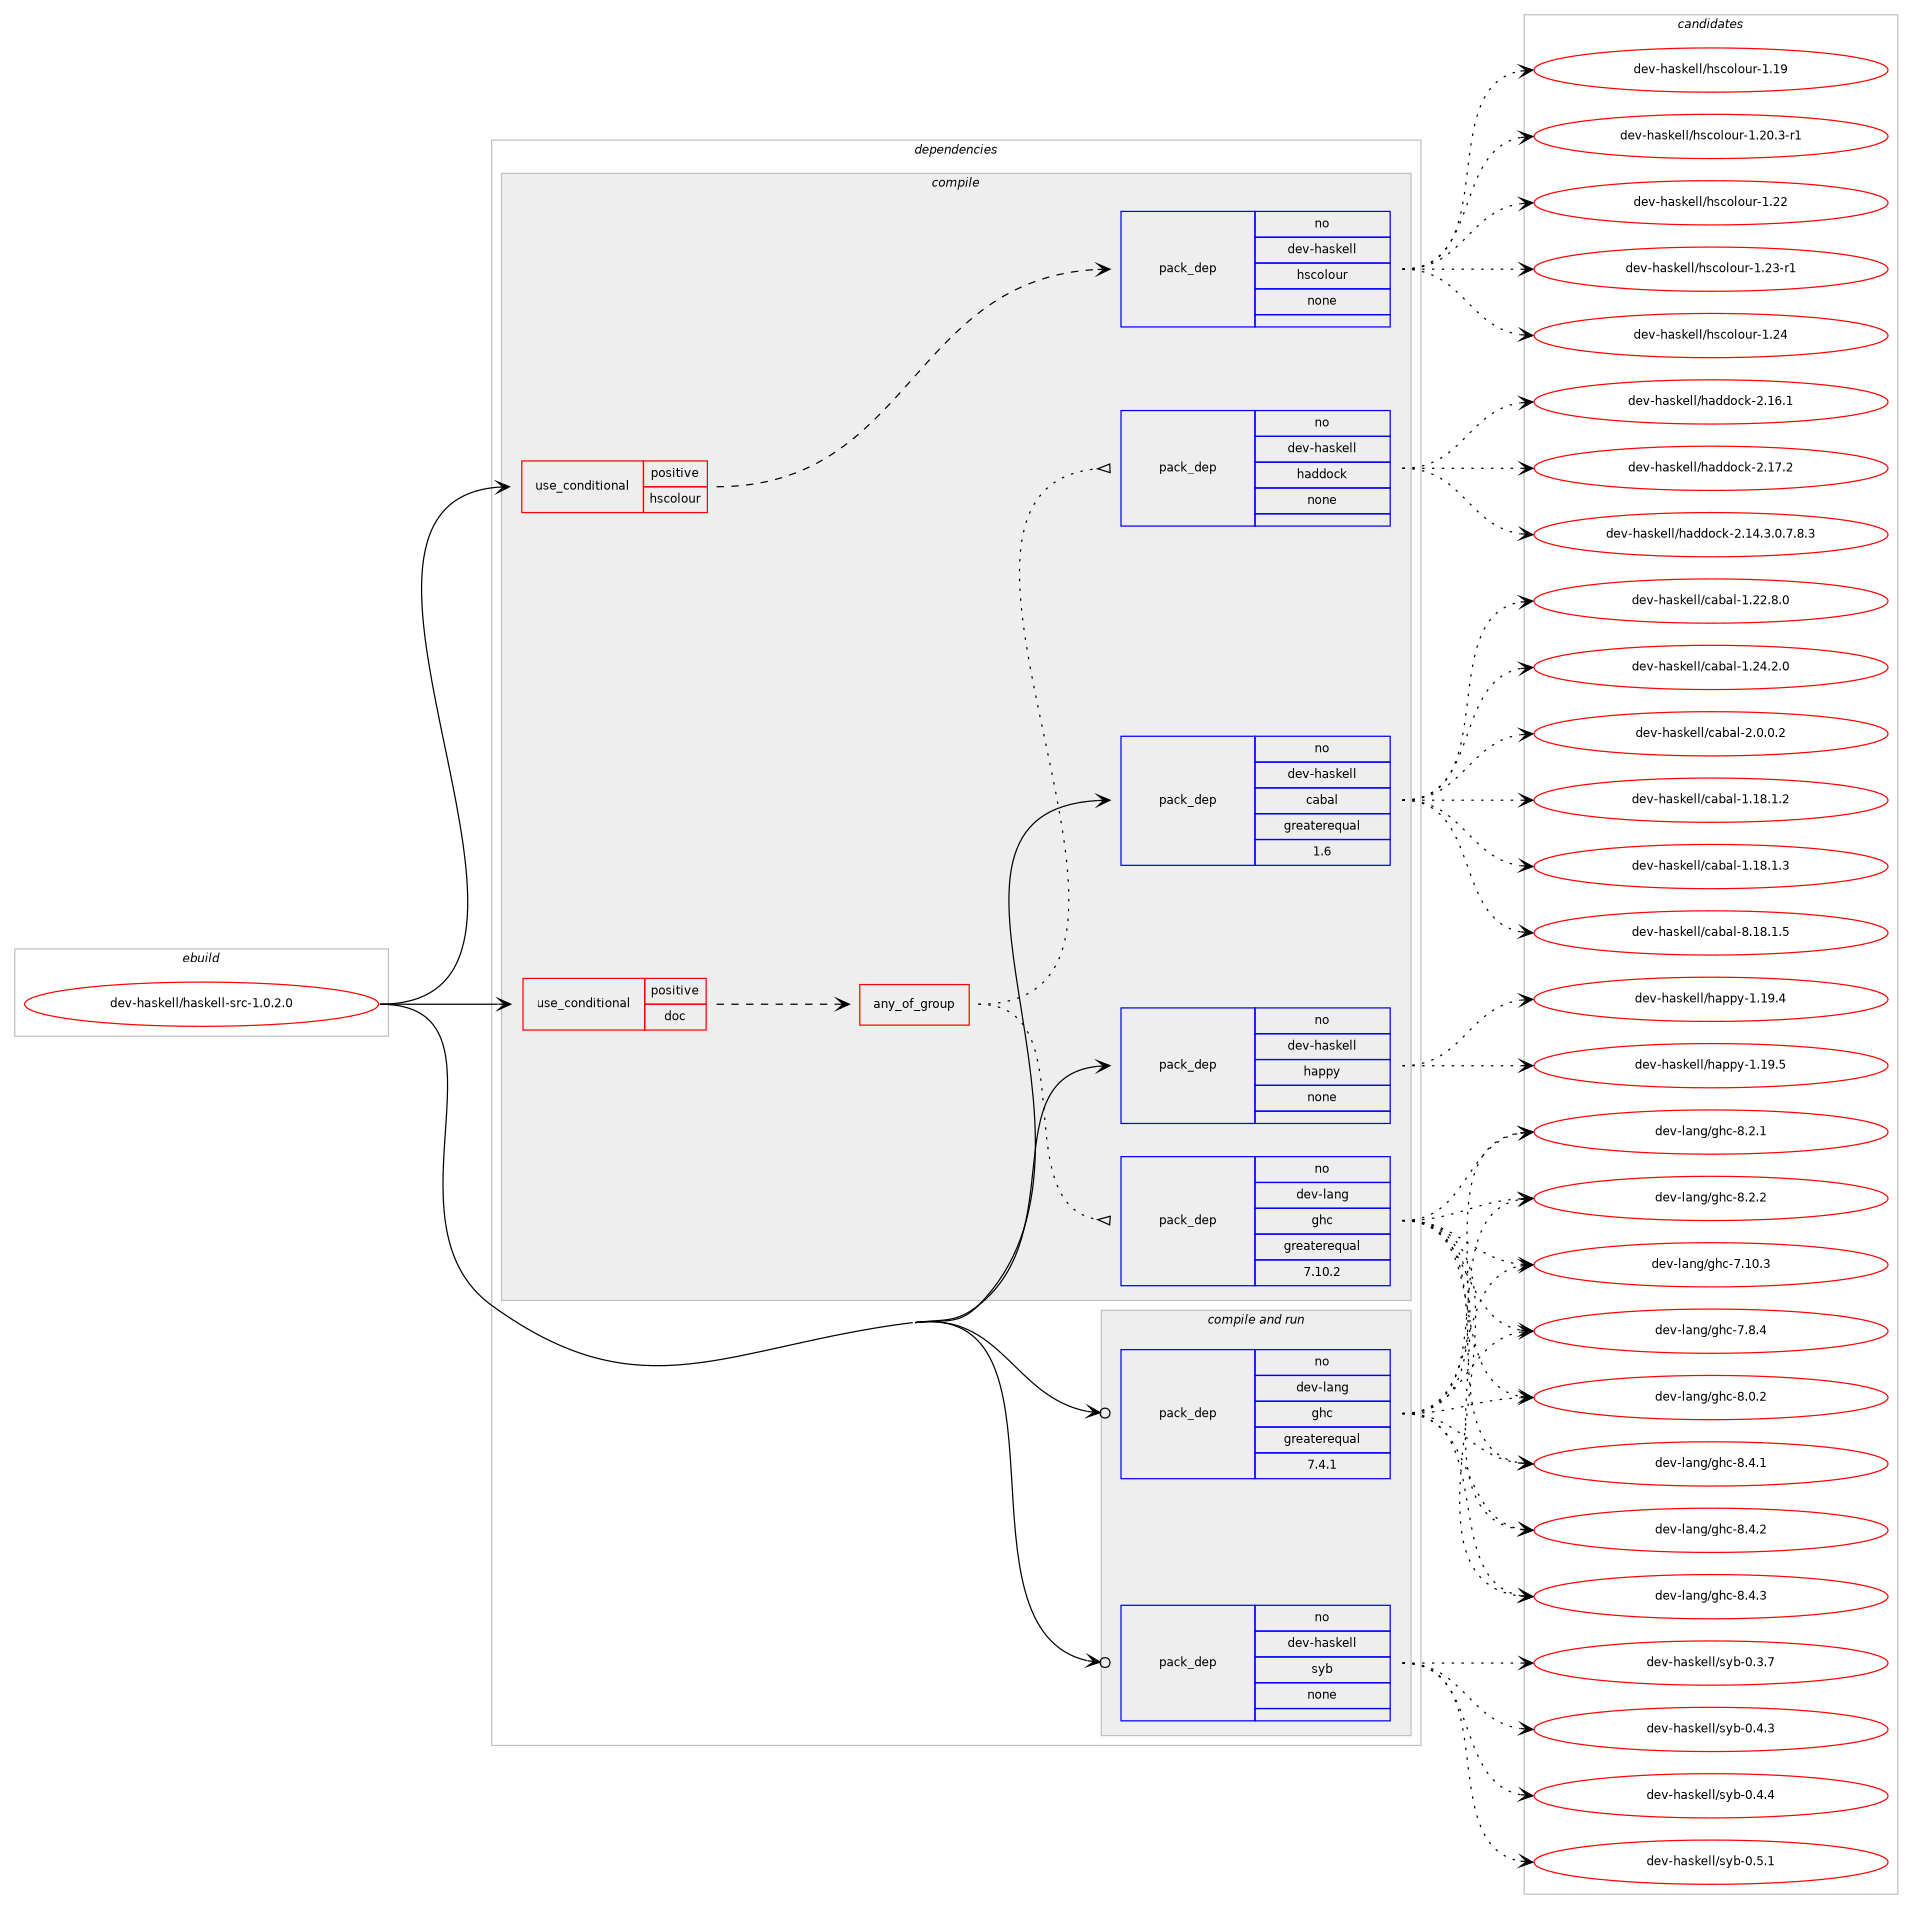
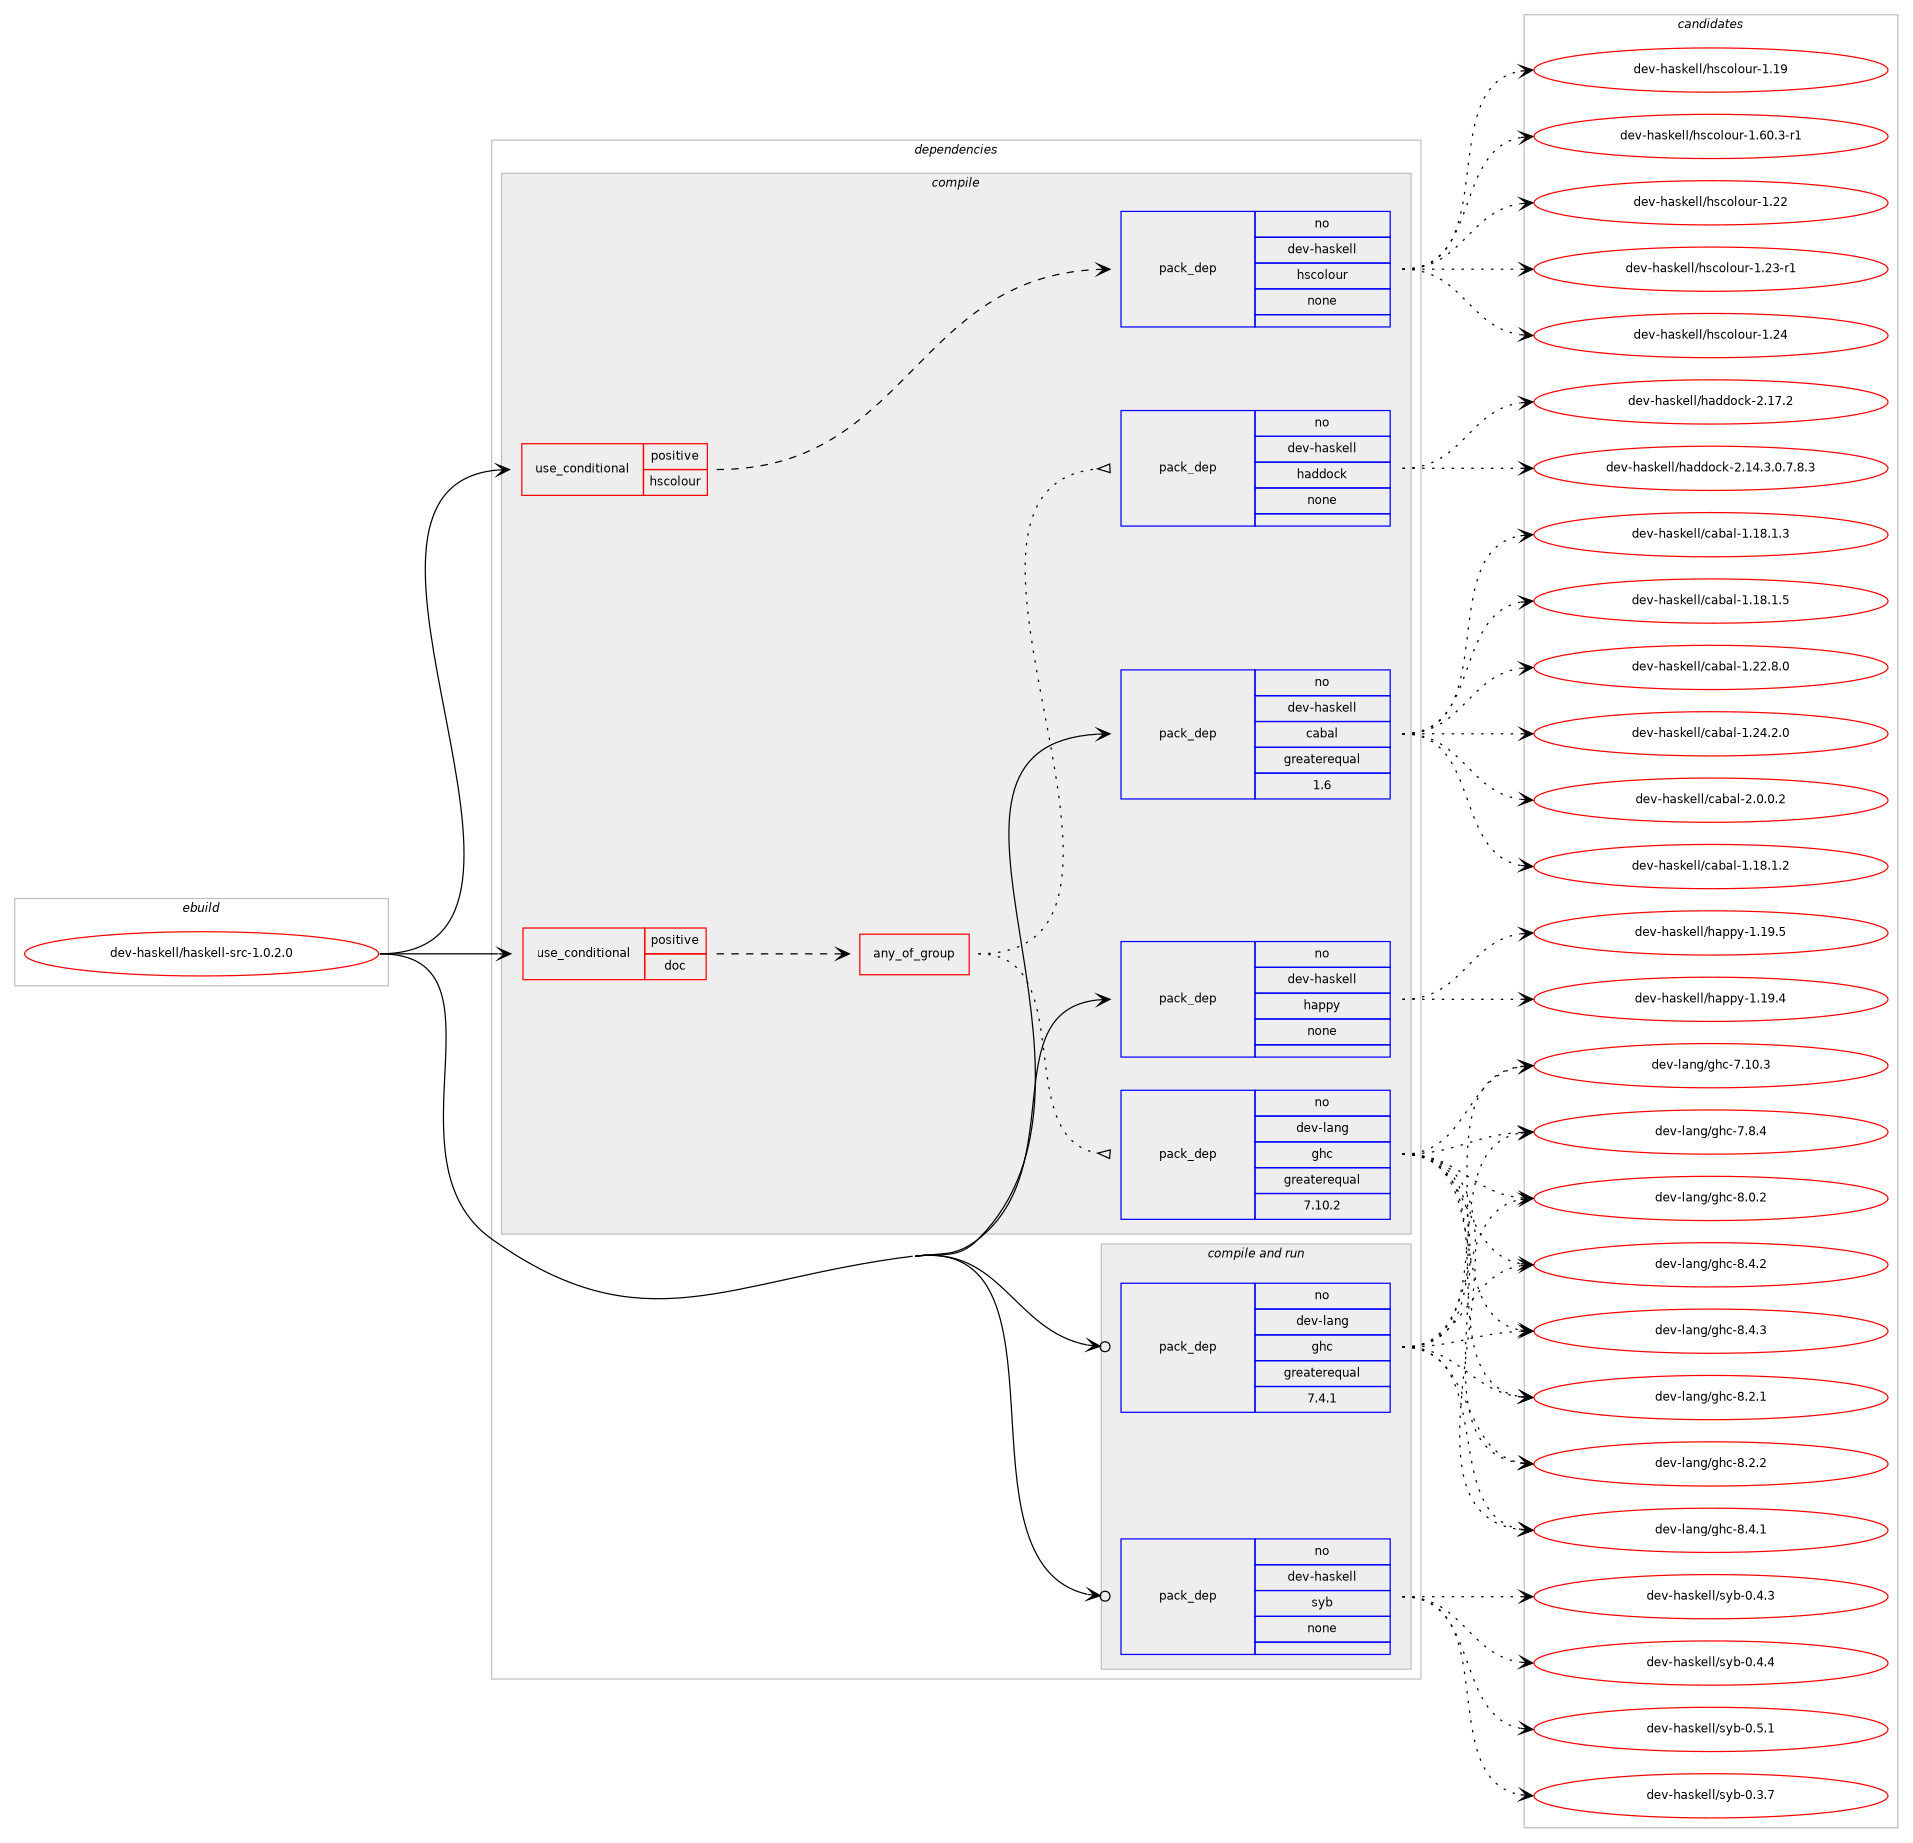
(1711, 136) -> (1711, 136)
(1711, 402) -> none
(1711, 933) -> (1711, 601)
